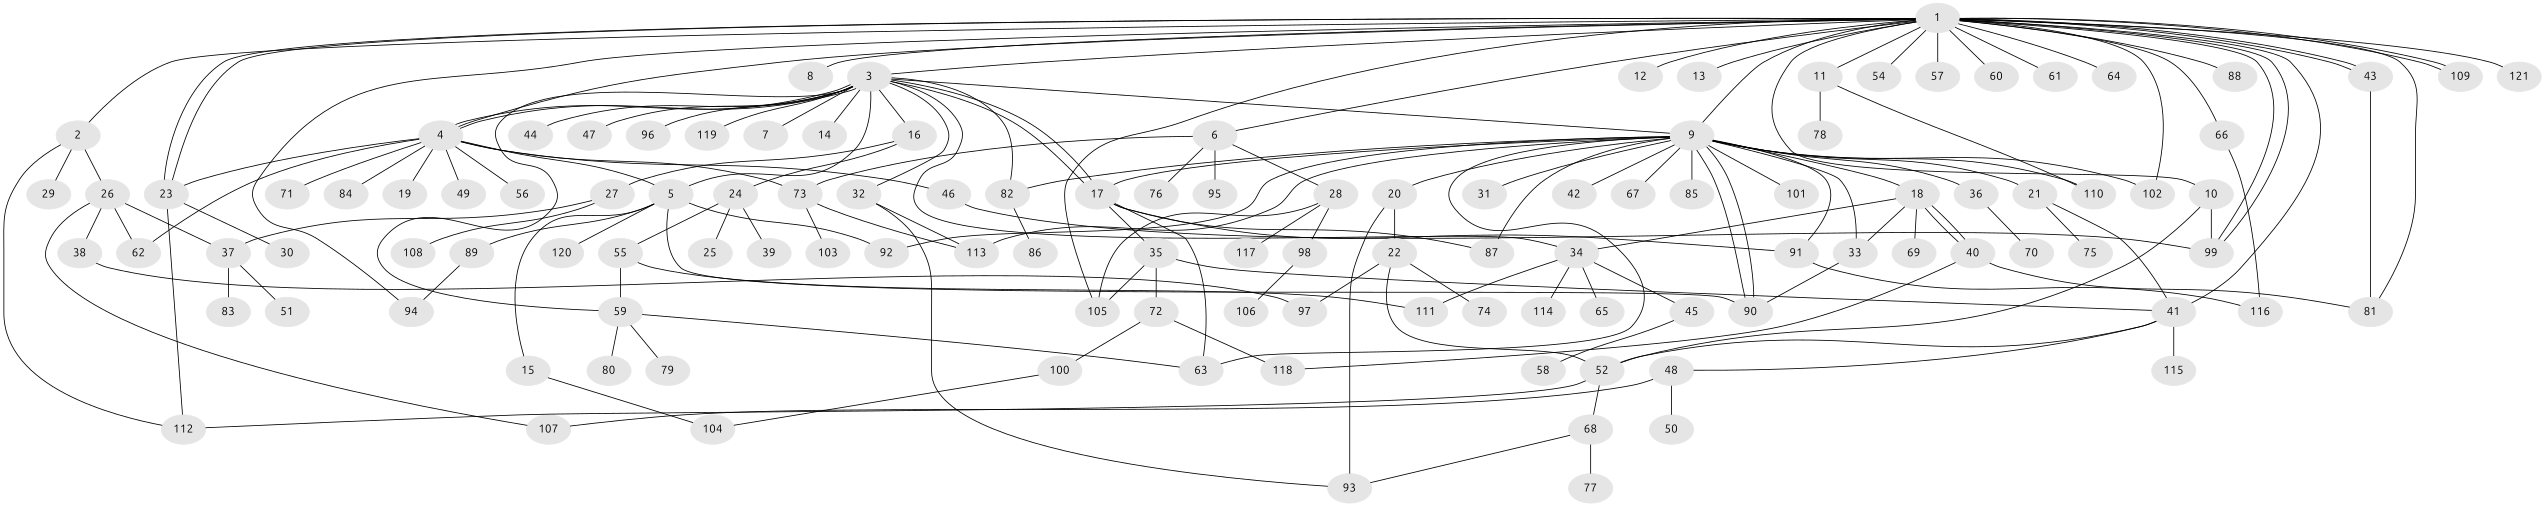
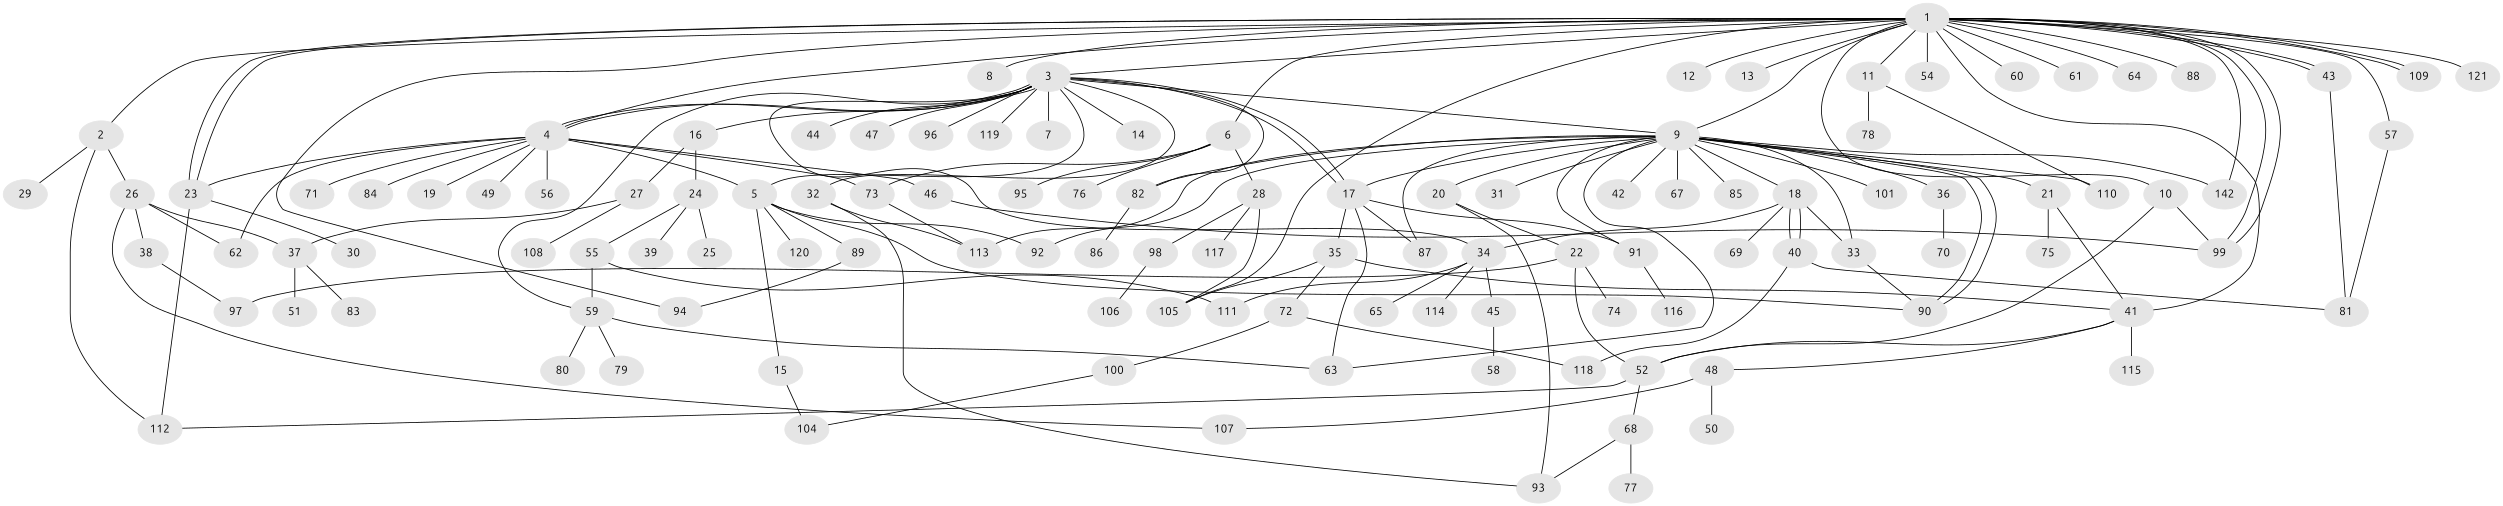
(2404, 67) -> (2369, 224)
(2222, 136) -> none
(2152, 194) -> (2225, 194)
(828, 253) -> none
